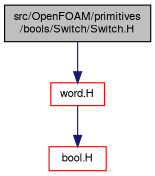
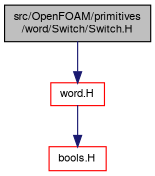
(78, 23) -> (78, 23)
(78, 159) -> (78, 159)
